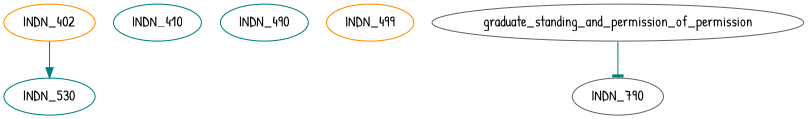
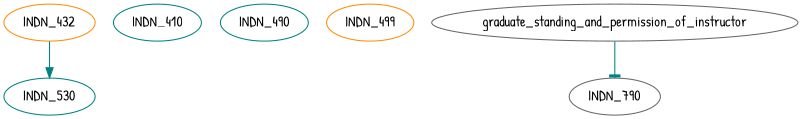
(50, 23) -> (50, 23)
(618, 23) -> (615, 23)
